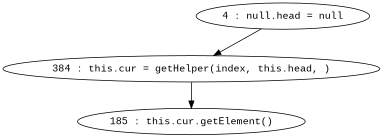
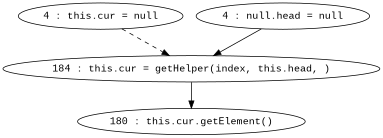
none -> (101, 16)
(191, 69) -> (191, 69)
(191, 122) -> (191, 122)
